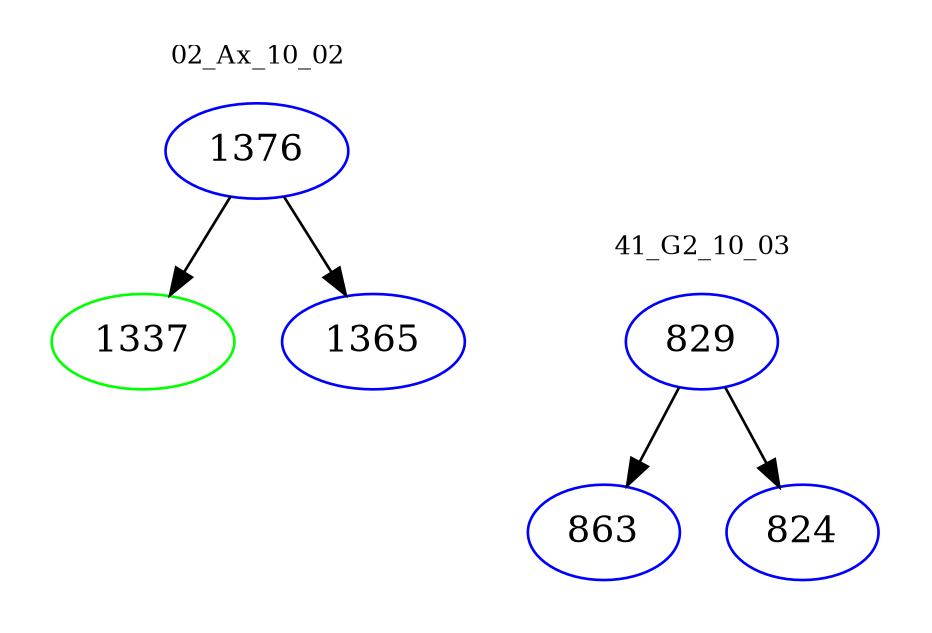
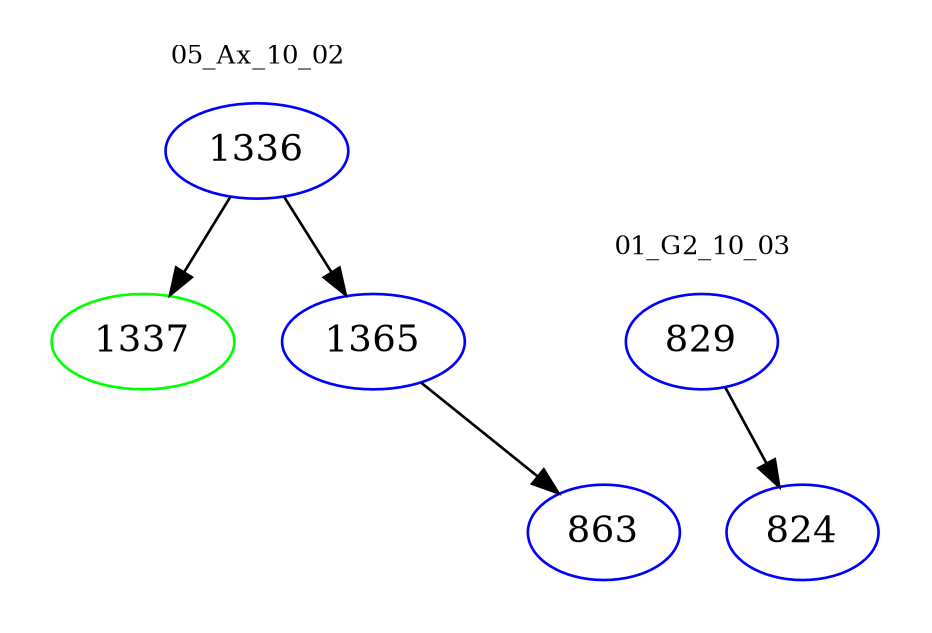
(258, 57) -> (258, 57)
(257, 151) -> (257, 151)
(703, 248) -> (703, 248)
(659, 425) -> (479, 430)
